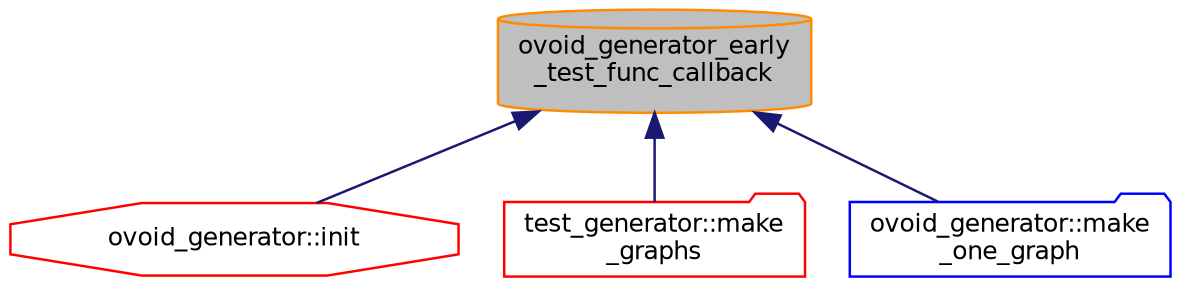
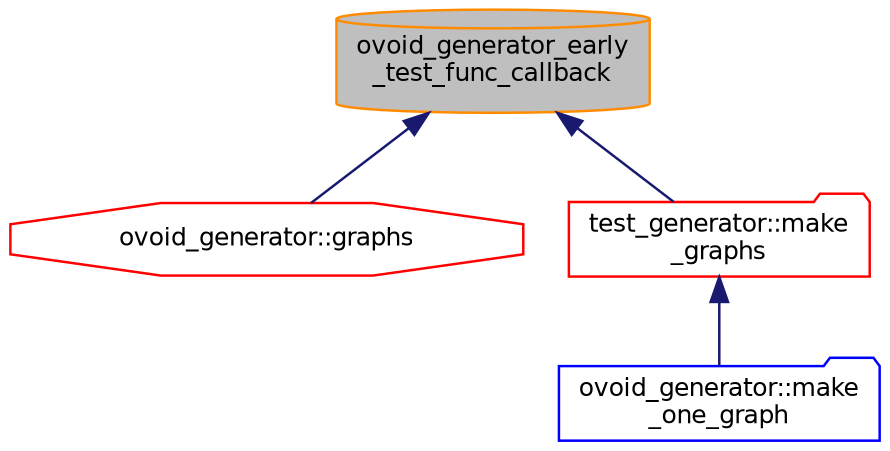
(858, 162) -> (719, 334)
(234, 239) -> (267, 239)
